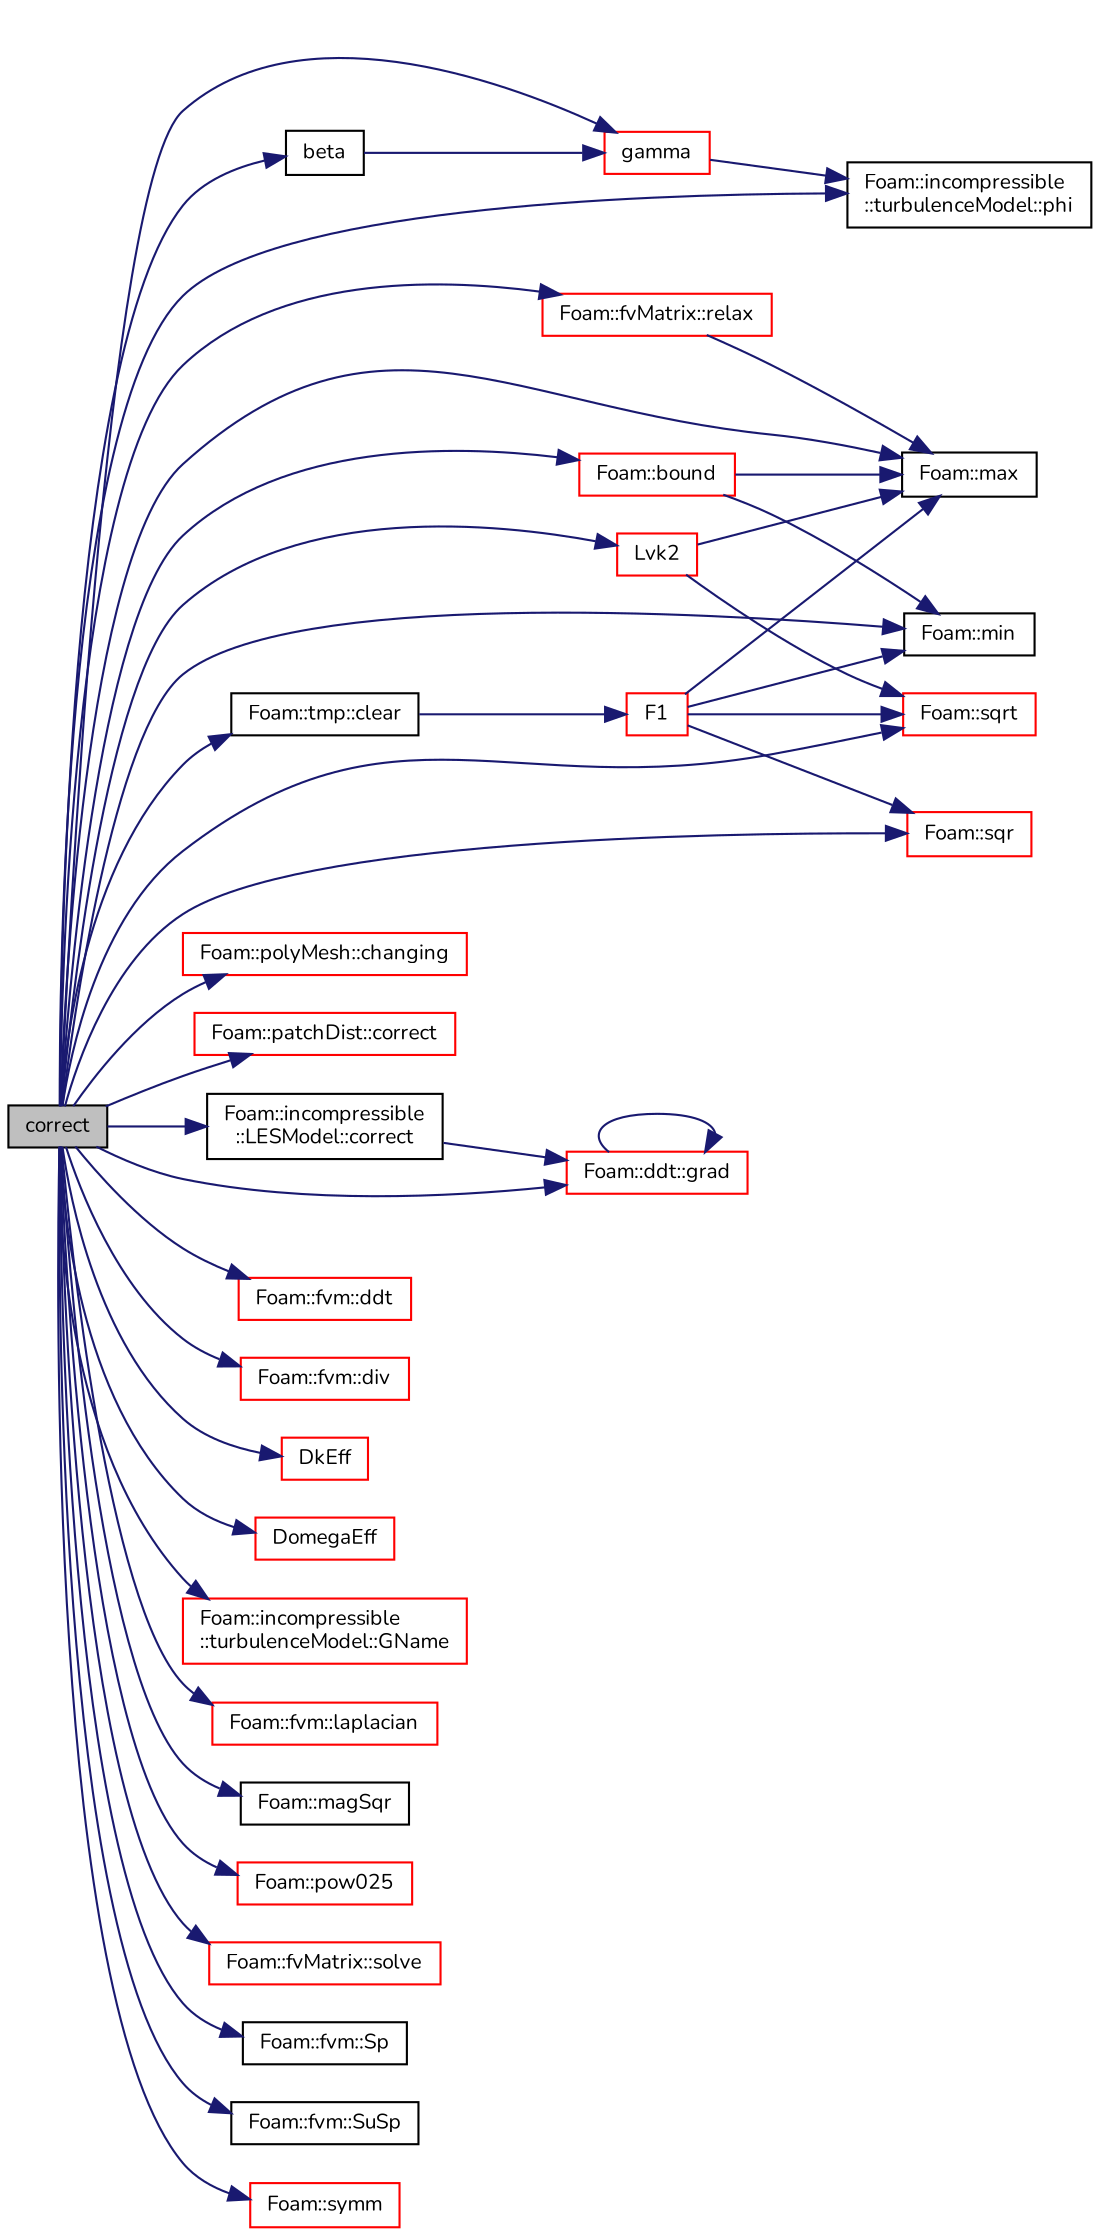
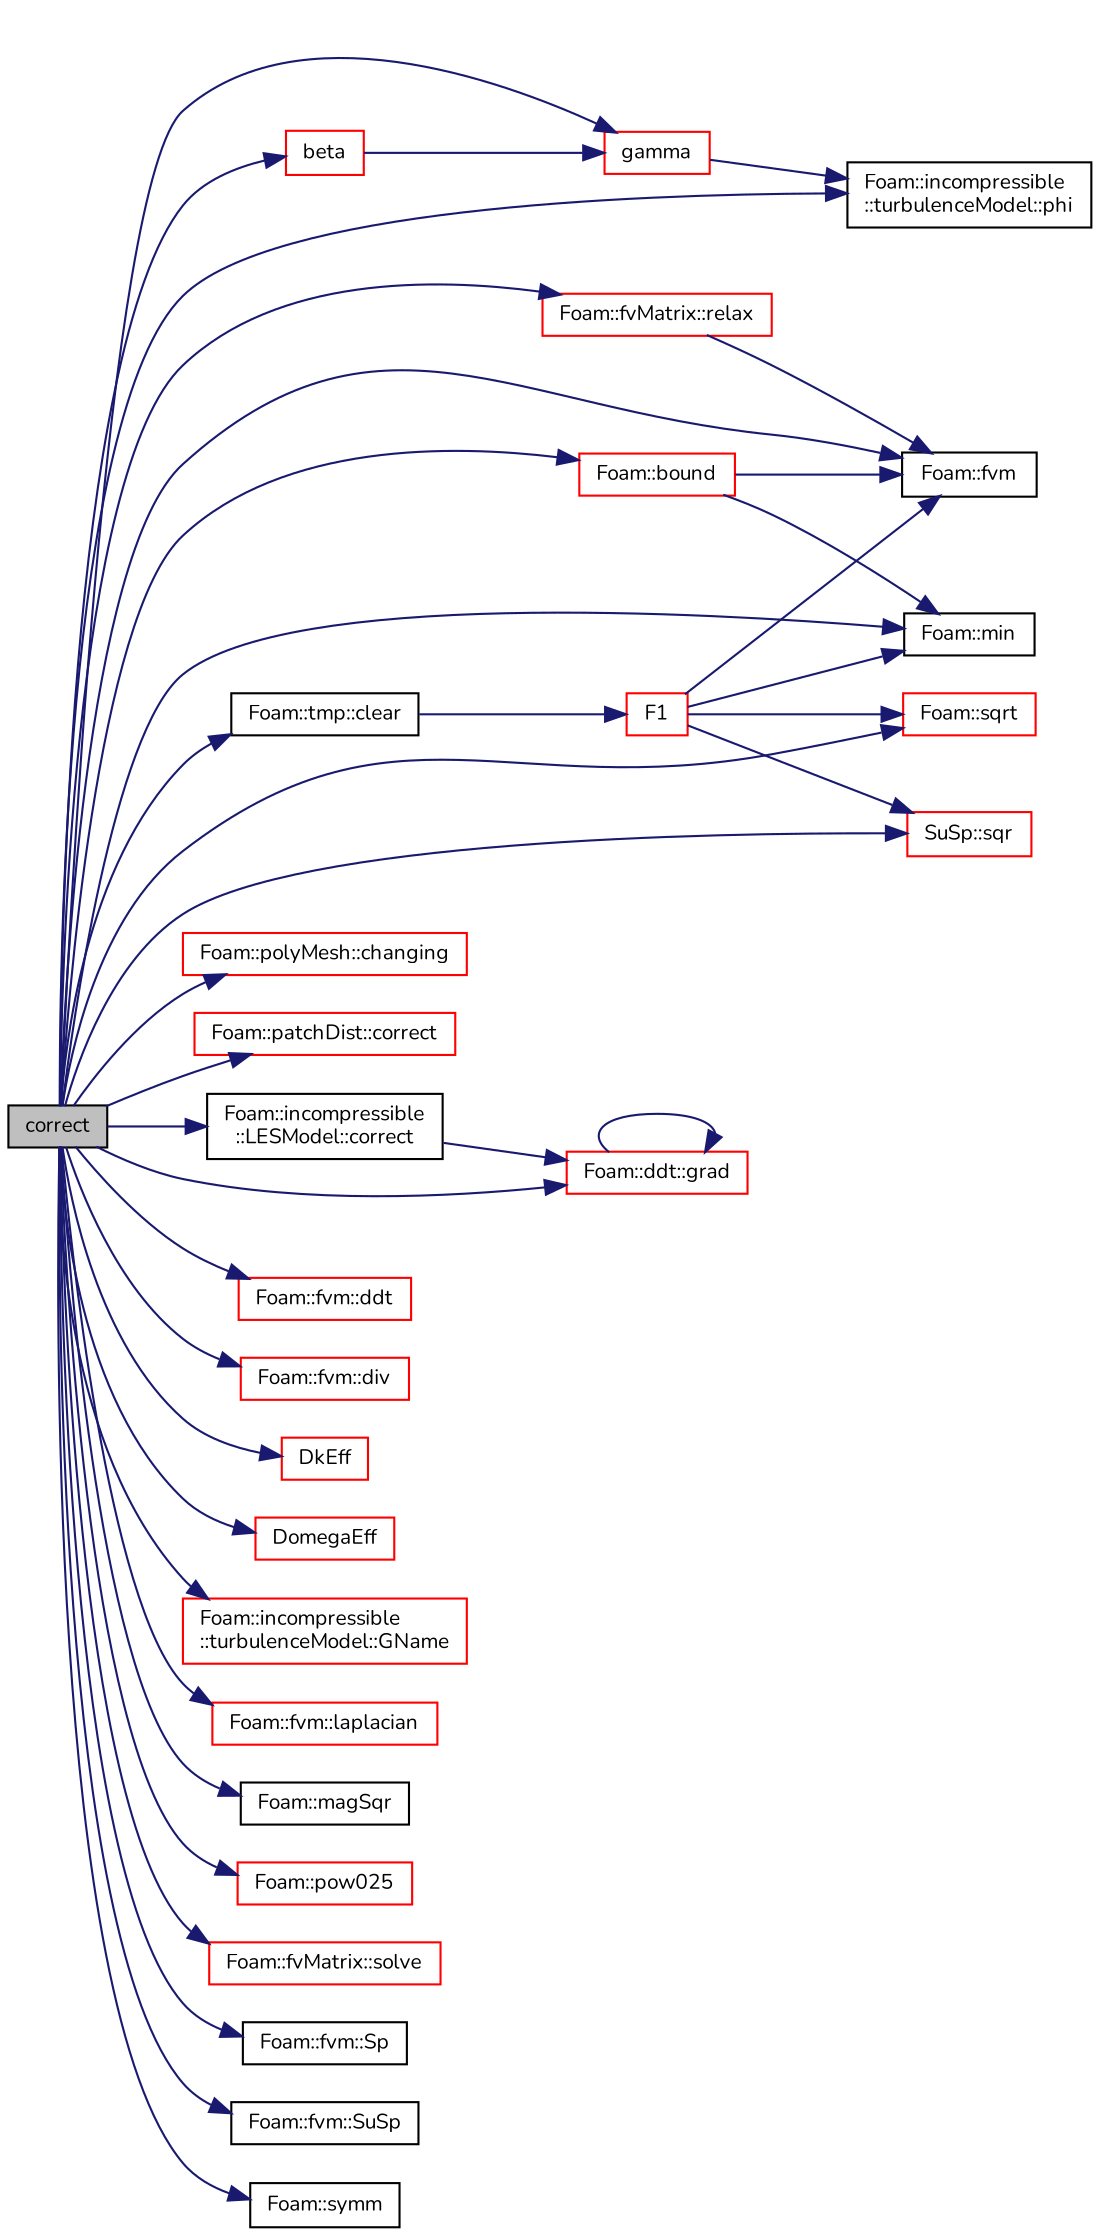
(325, 153) -> (325, 153)
(969, 475) -> (969, 475)
(657, 555) -> none
(969, 834) -> (969, 834)
(325, 2205) -> (325, 2205)
